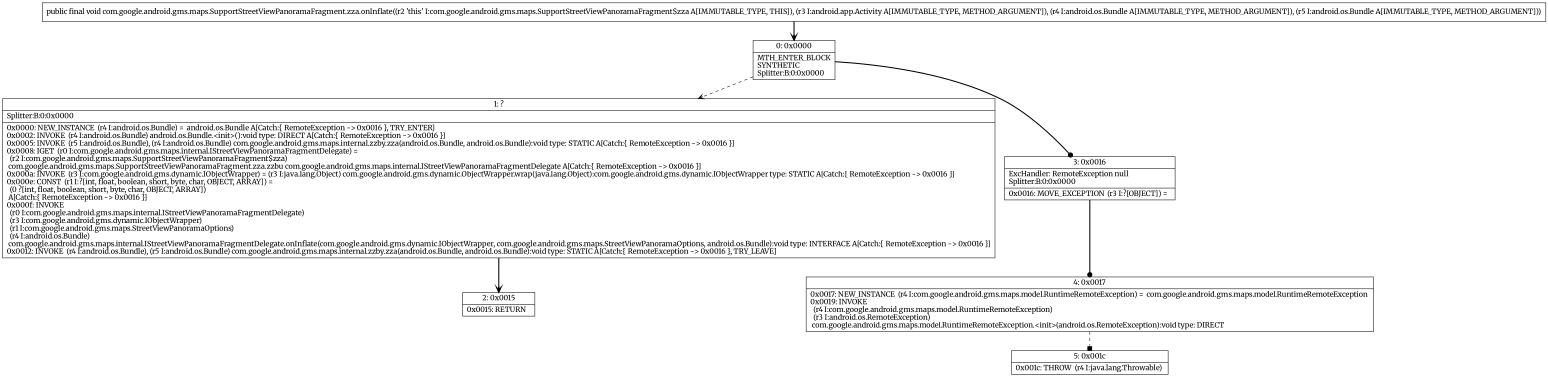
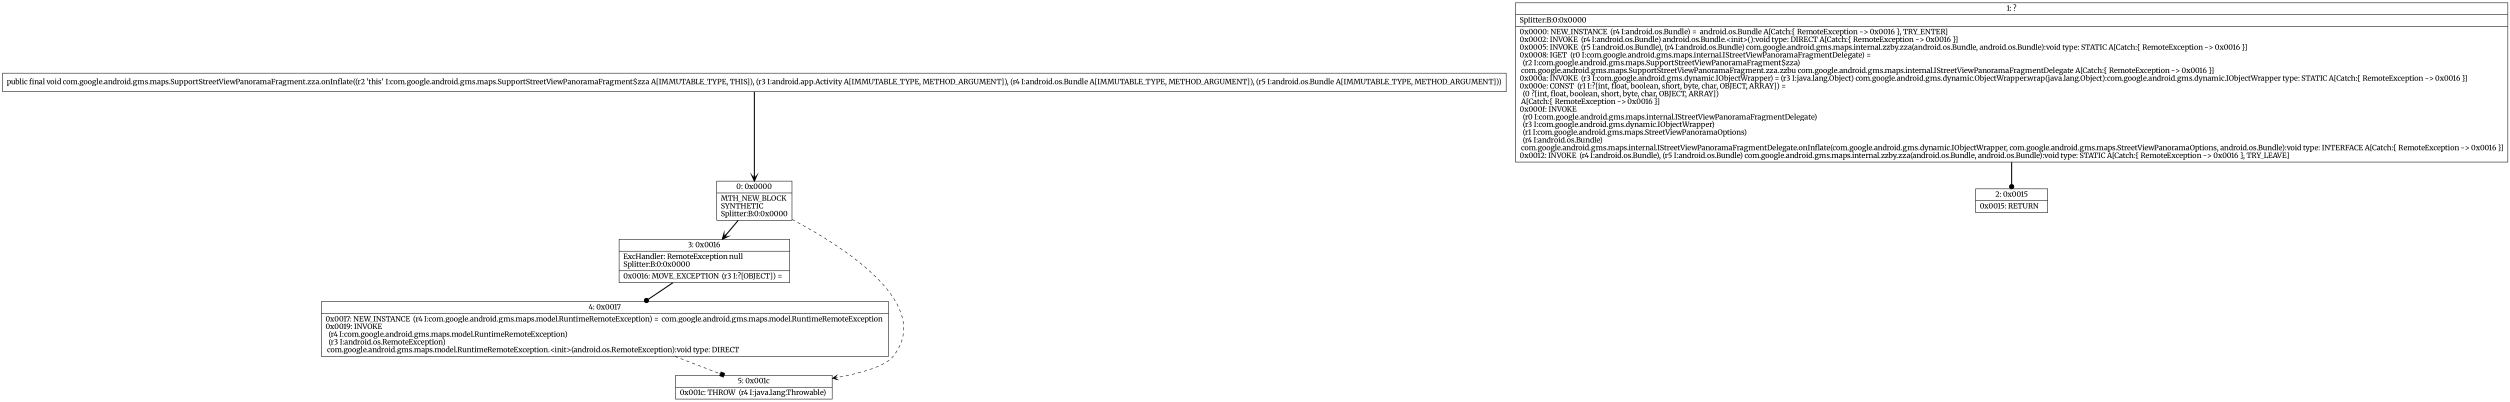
(794, 58) -> (754, 199)
(962, 84) -> (732, 228)
(728, 87) -> (891, 296)
(499, 273) -> (2012, 173)
